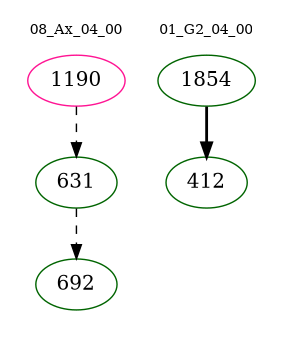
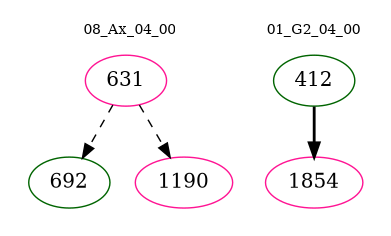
(207, 81) -> (314, 183)
(76, 125) -> (151, 125)
(207, 125) -> (314, 125)
(76, 183) -> (126, 81)
